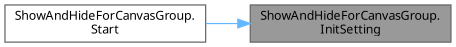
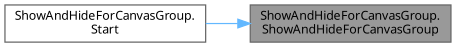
(351, 24) -> (351, 24)
